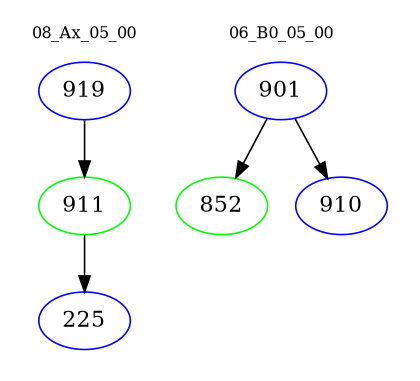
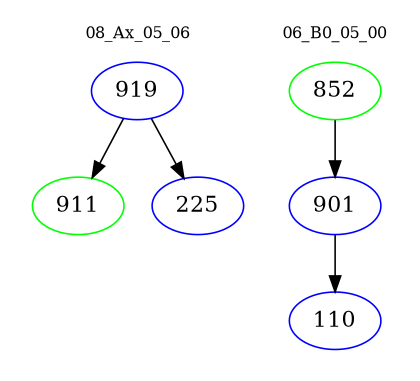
(85, 34) -> (138, 34)
(255, 141) -> (335, 141)
(342, 206) -> (335, 321)
(85, 255) -> (164, 141)
